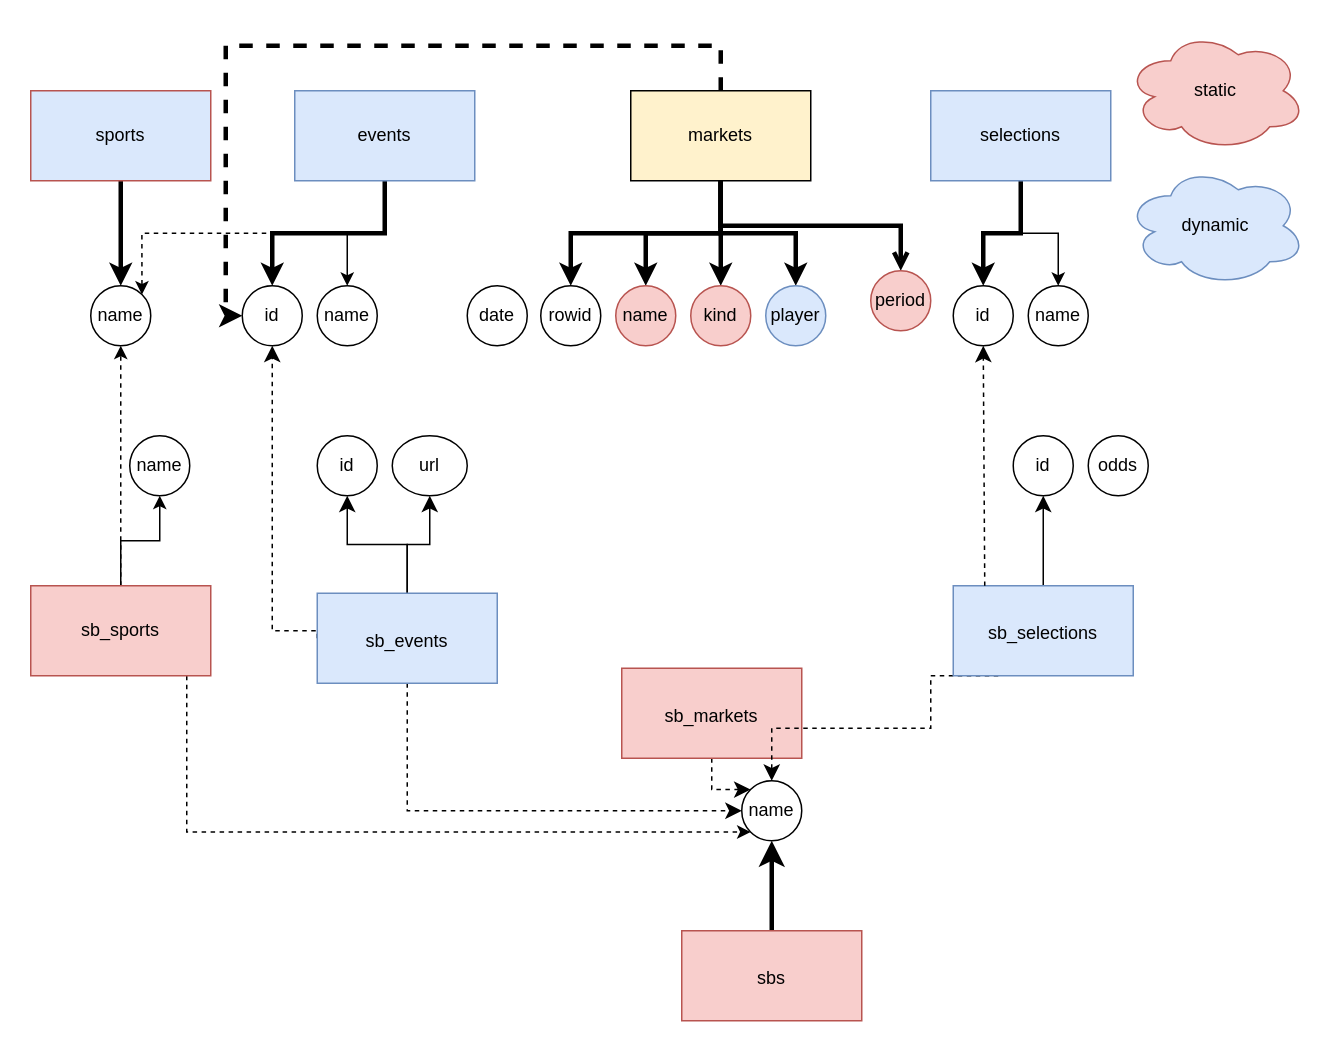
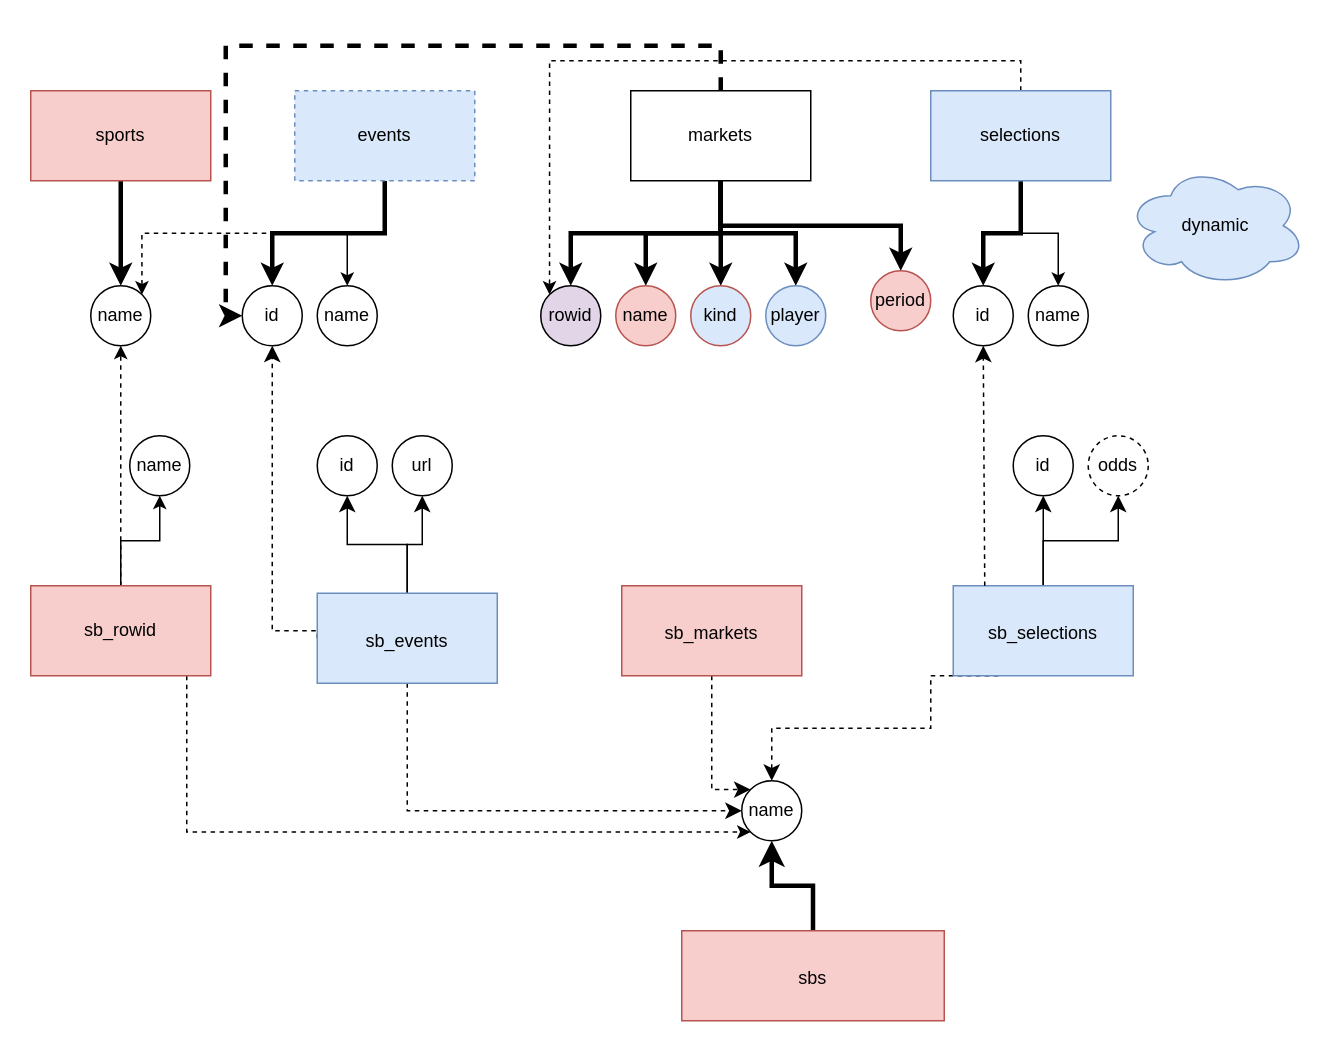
none -> (689, 61)
(1216, 91) -> none
(121, 136) -> (121, 136)
(385, 136) -> (385, 136)
(721, 136) -> (721, 136)
(901, 252) -> (901, 253)
(497, 316) -> none
(571, 316) -> (571, 316)
(721, 316) -> (721, 316)
(430, 466) -> (422, 466)
(1118, 466) -> (1118, 466)
none -> (1098, 541)
(121, 631) -> (121, 631)
(712, 713) -> (712, 631)
(772, 976) -> (813, 976)
